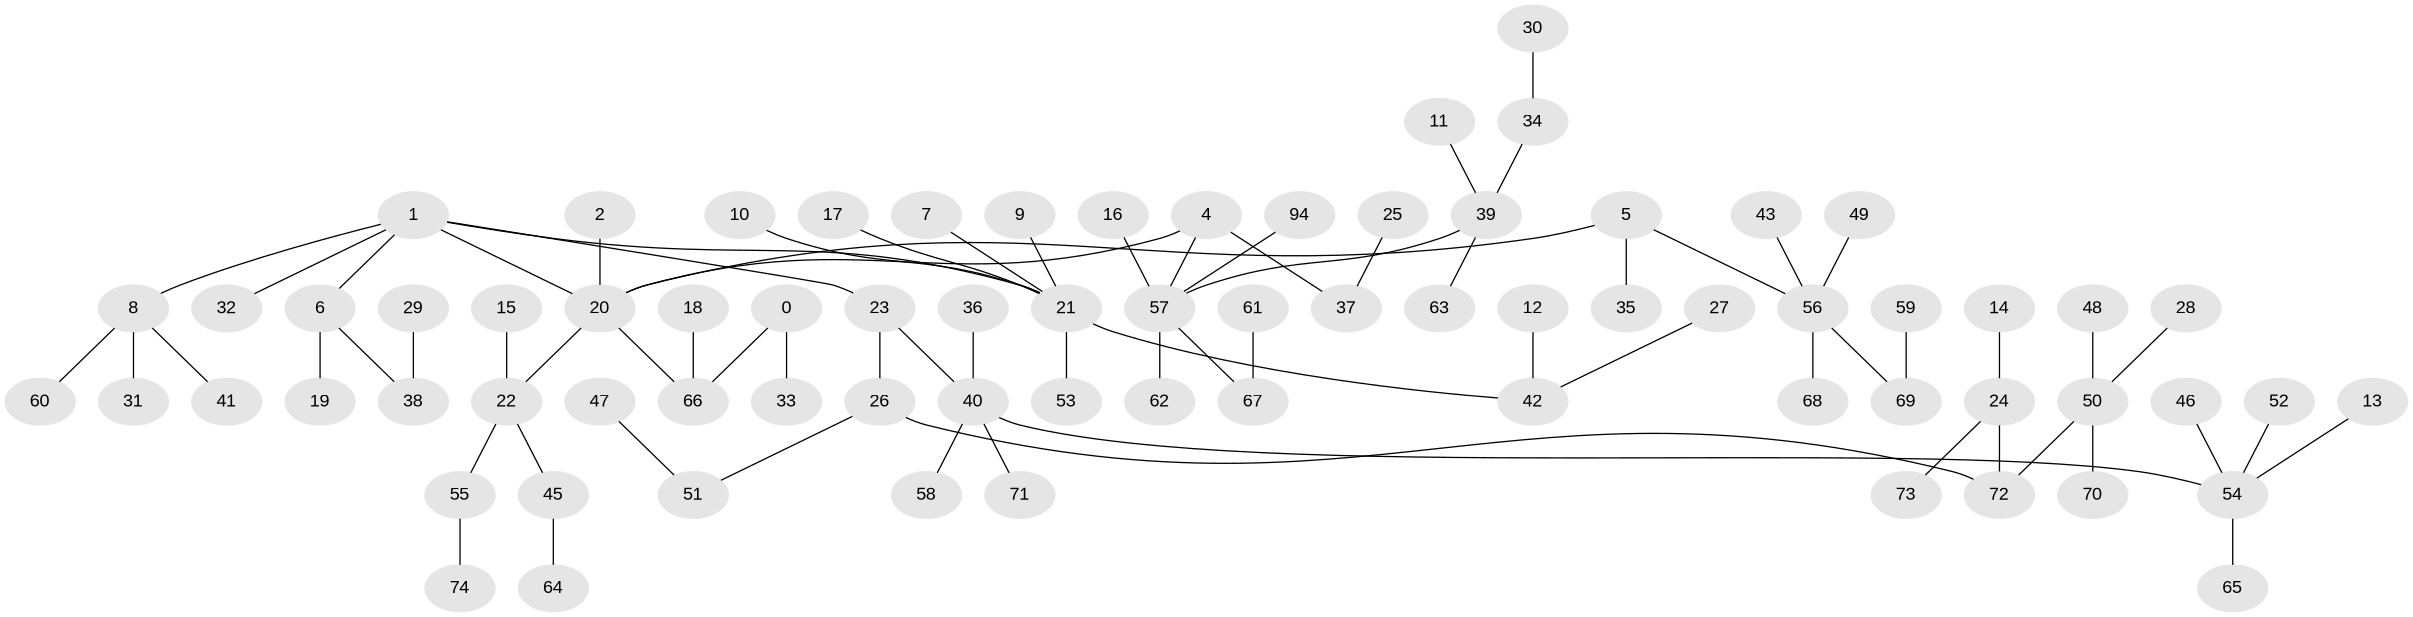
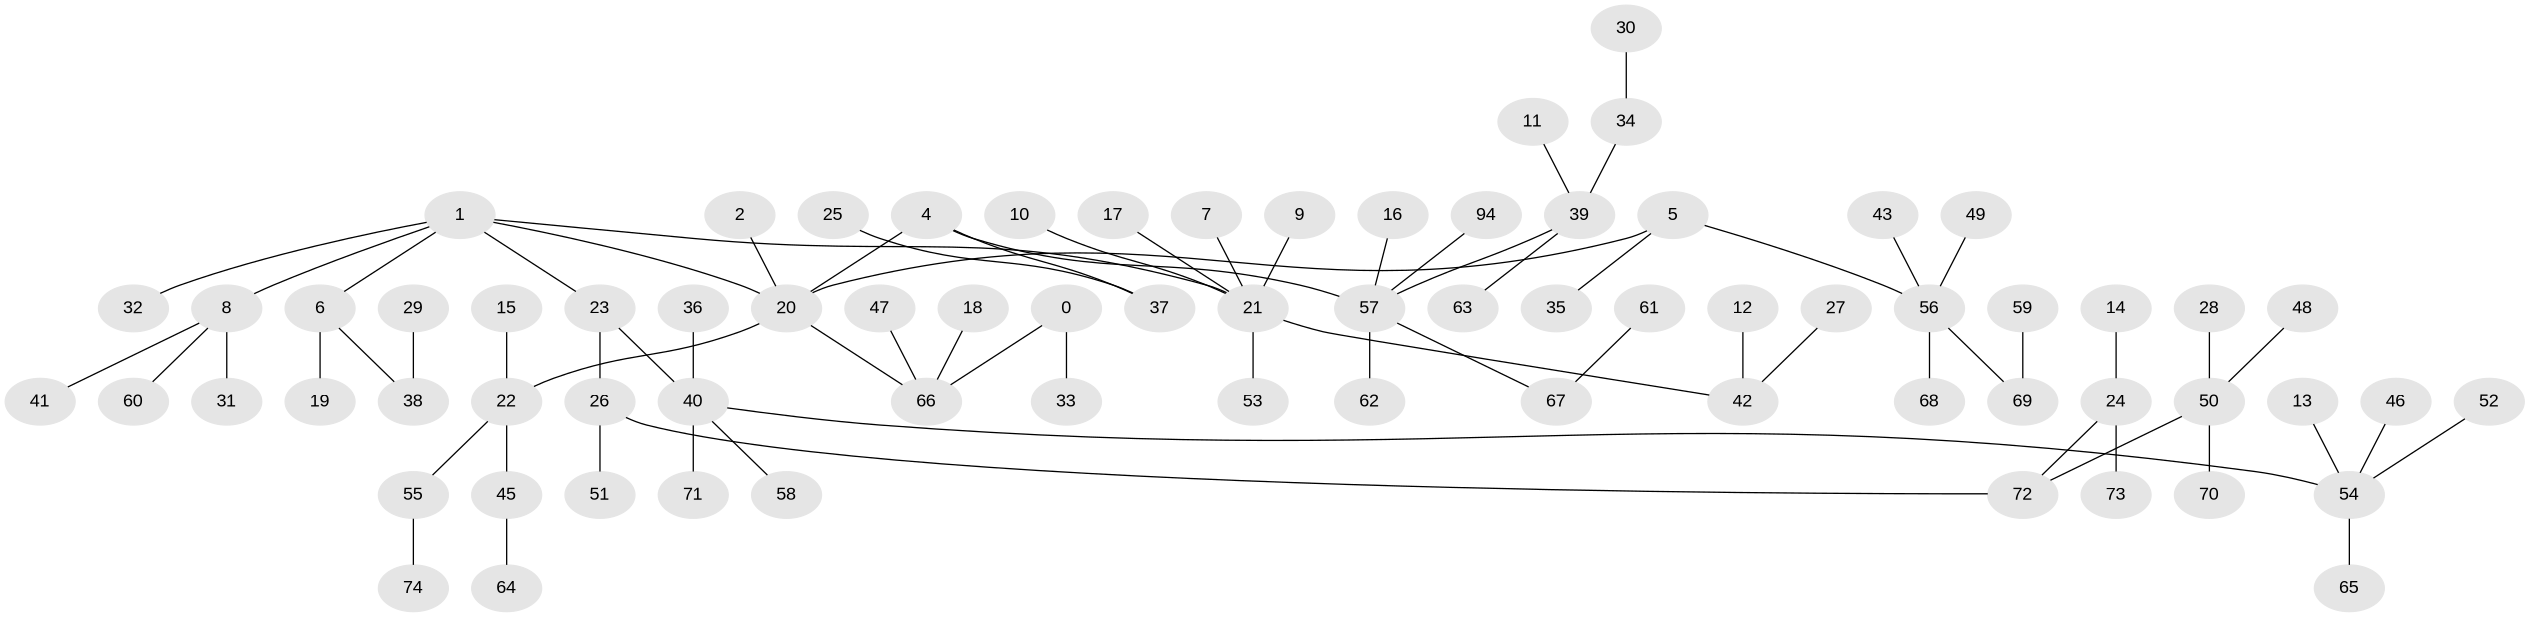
(646, 448) -> (903, 355)
